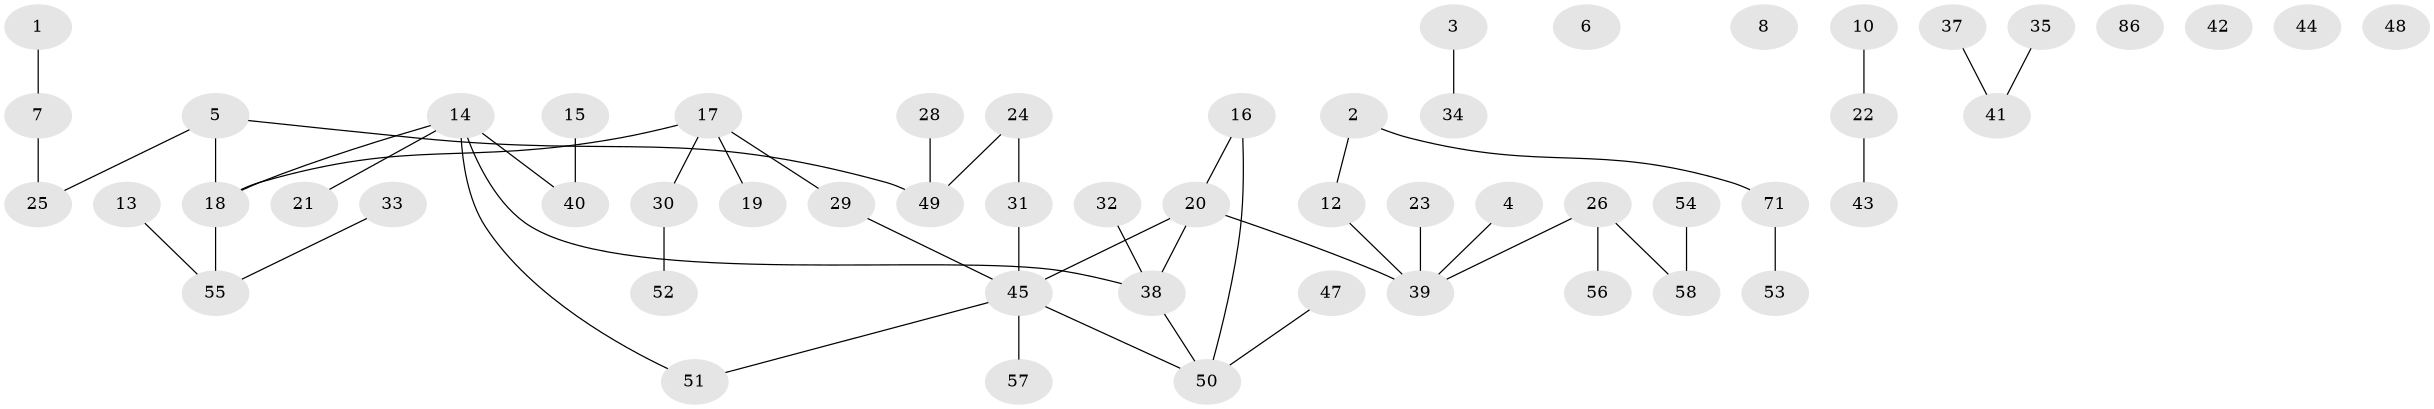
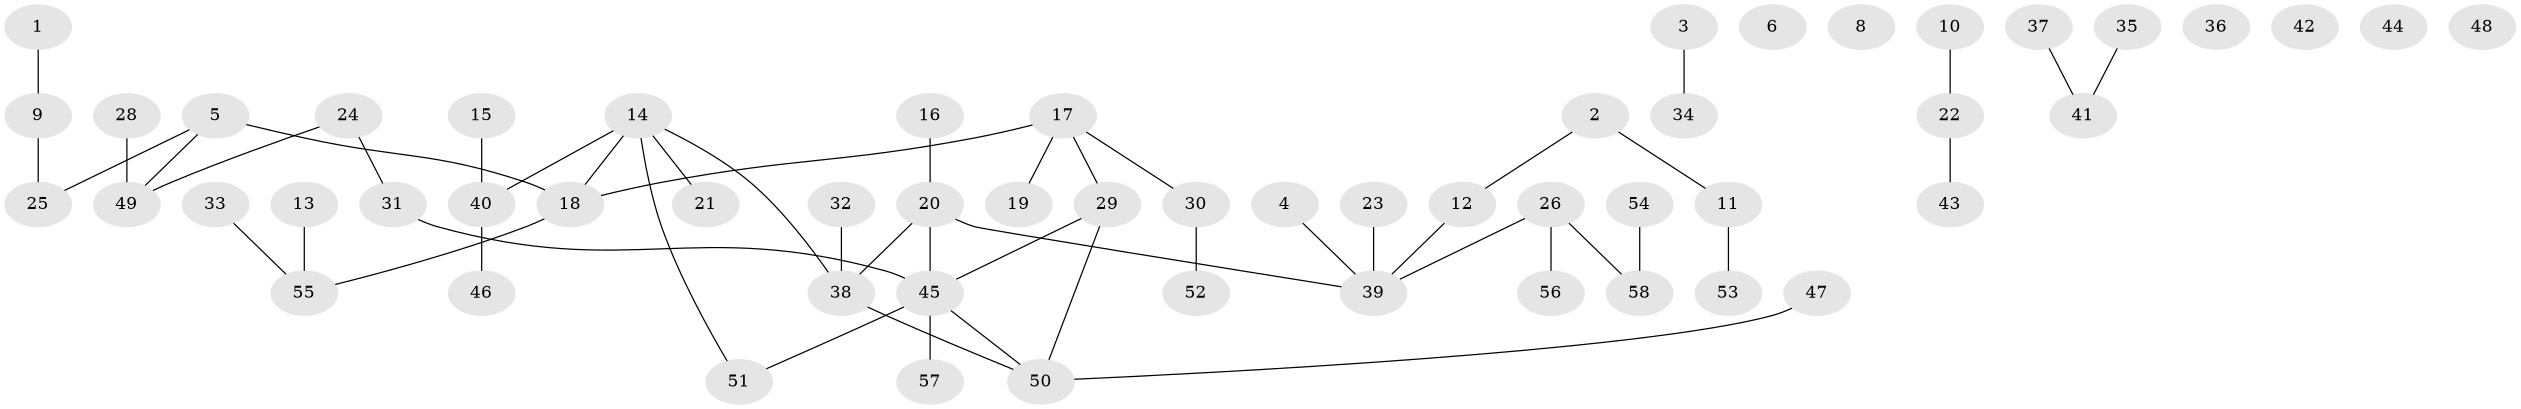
(2130, 27) -> (2216, 27)
(38, 116) -> (38, 116)
(1775, 205) -> (1728, 205)
(1237, 250) -> (1074, 293)
none -> (482, 293)
